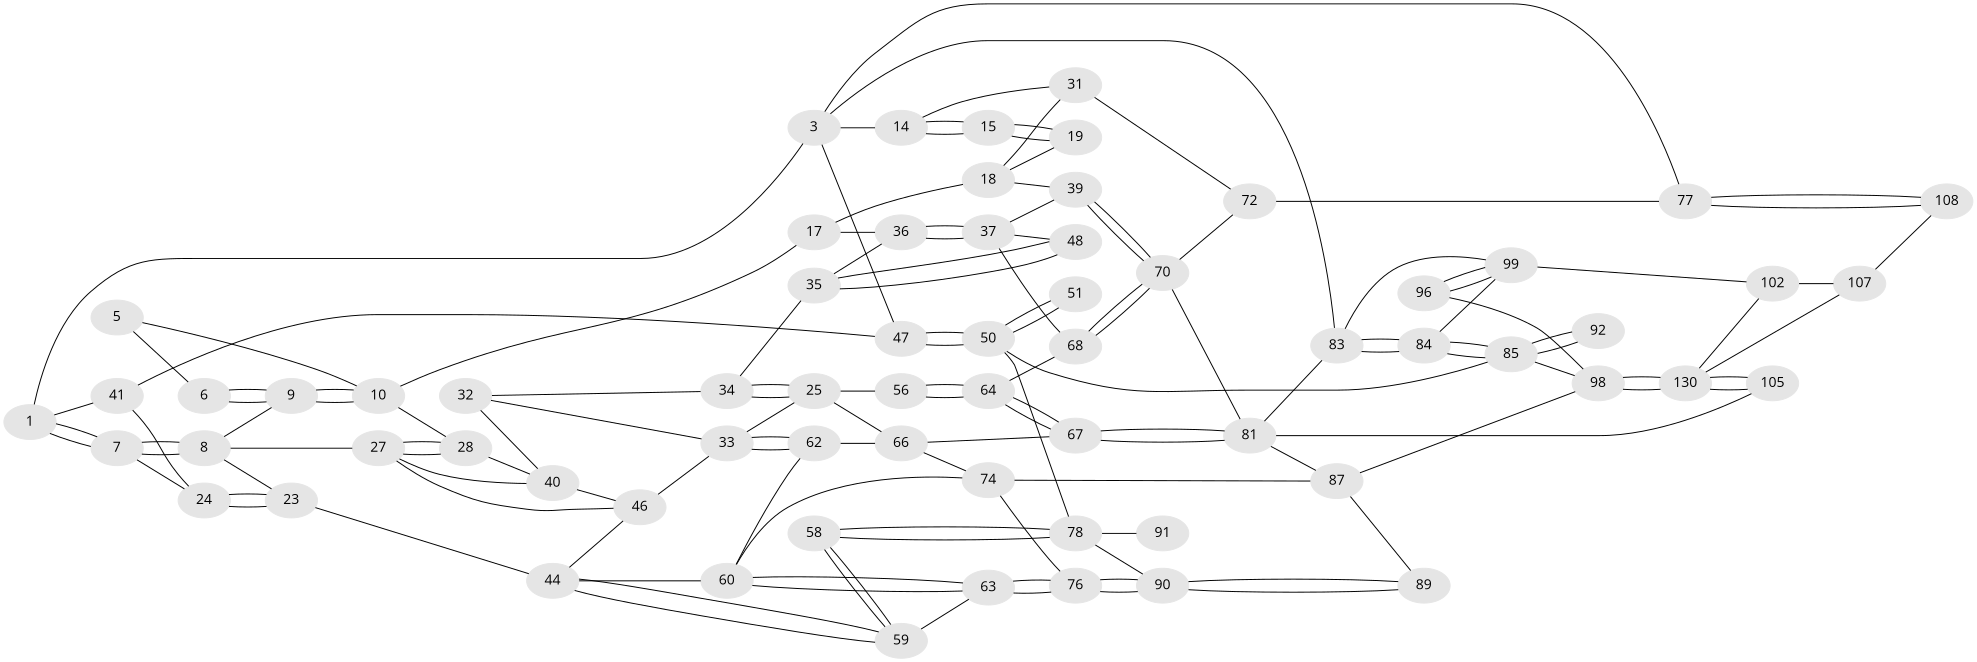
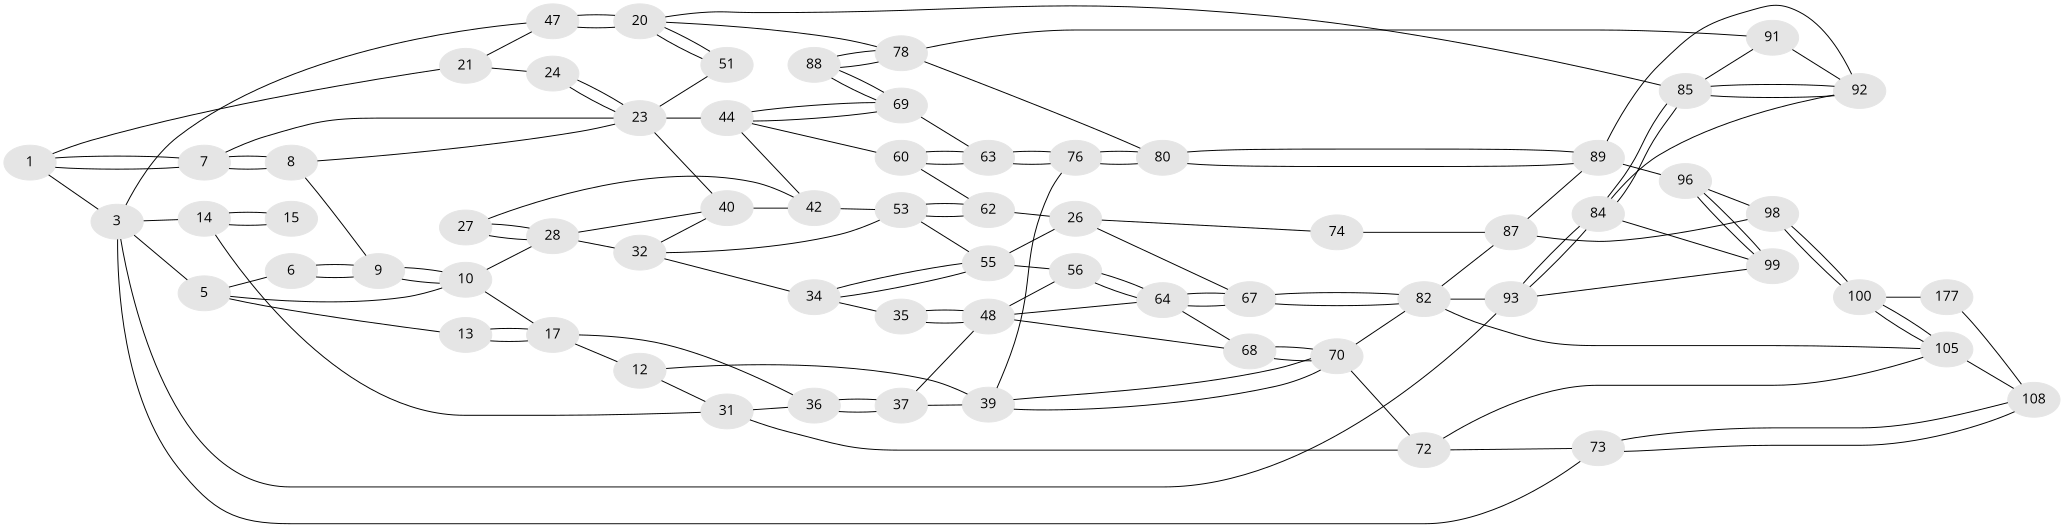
none -> (1718, 21)
none -> (1816, 64)
none -> (684, 91)
none -> (1713, 129)
(1076, 137) -> none
none -> (1648, 171)
(988, 180) -> (640, 371)
(1685, 201) -> (1598, 448)
none -> (596, 244)
none -> (161, 258)
(858, 259) -> (771, 409)
(1773, 284) -> none
(1860, 284) -> (1947, 297)
(1028, 292) -> (1119, 334)
none -> (1032, 294)
none -> (1076, 308)
none -> (466, 335)
(988, 339) -> (640, 21)
(1337, 346) -> (1511, 299)
(1555, 369) -> (1729, 64)
none -> (1990, 375)
(1685, 383) -> (1860, 297)
none -> (1679, 385)
(814, 391) -> (988, 263)
(117, 396) -> (466, 66)
(1250, 436) -> (1424, 299)
(727, 443) -> (901, 210)
(901, 443) -> (1076, 219)
(291, 448) -> none
(161, 474) -> (417, 118)
(461, 479) -> (683, 163)
(835, 489) -> none
(640, 507) -> (814, 208)
(814, 533) -> (814, 65)
(1037, 544) -> (1028, 280)
(1163, 586) -> (1163, 158)
(901, 641) -> (901, 106)
